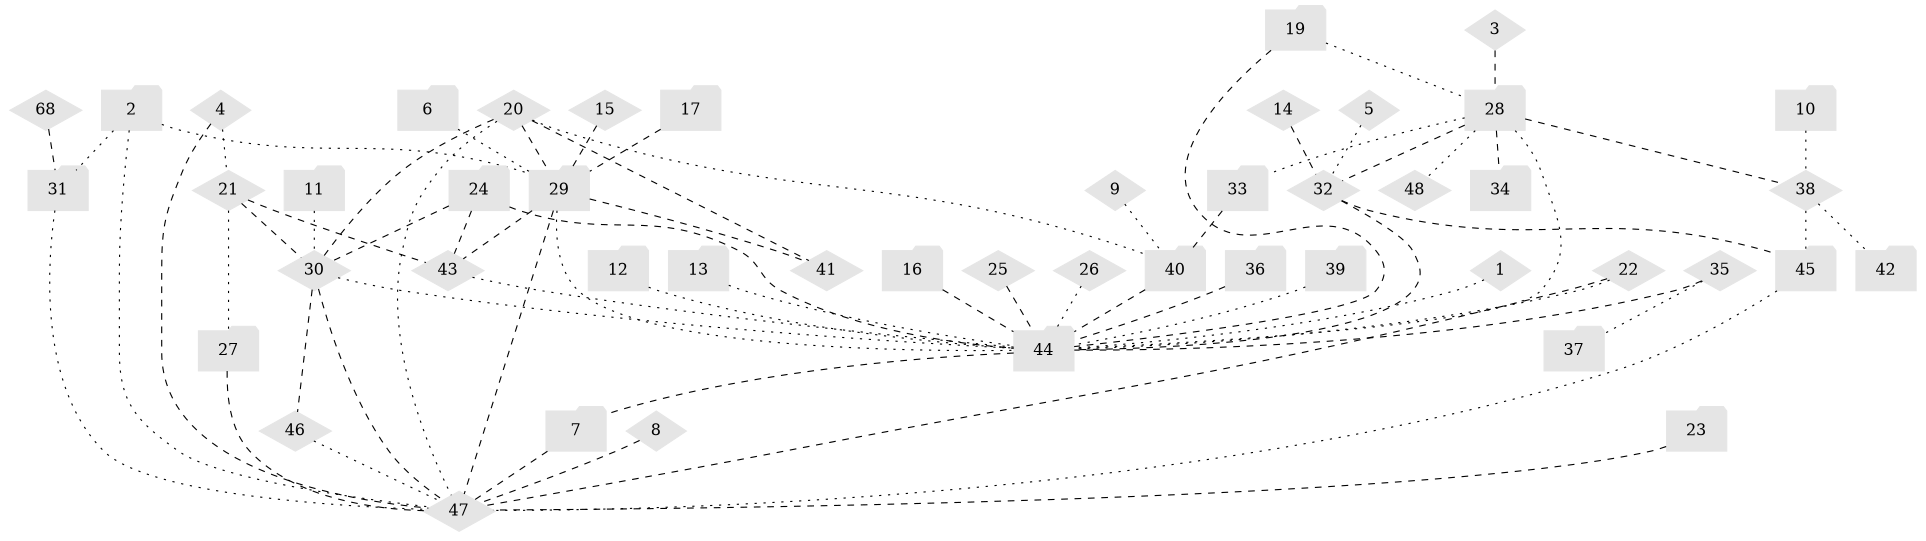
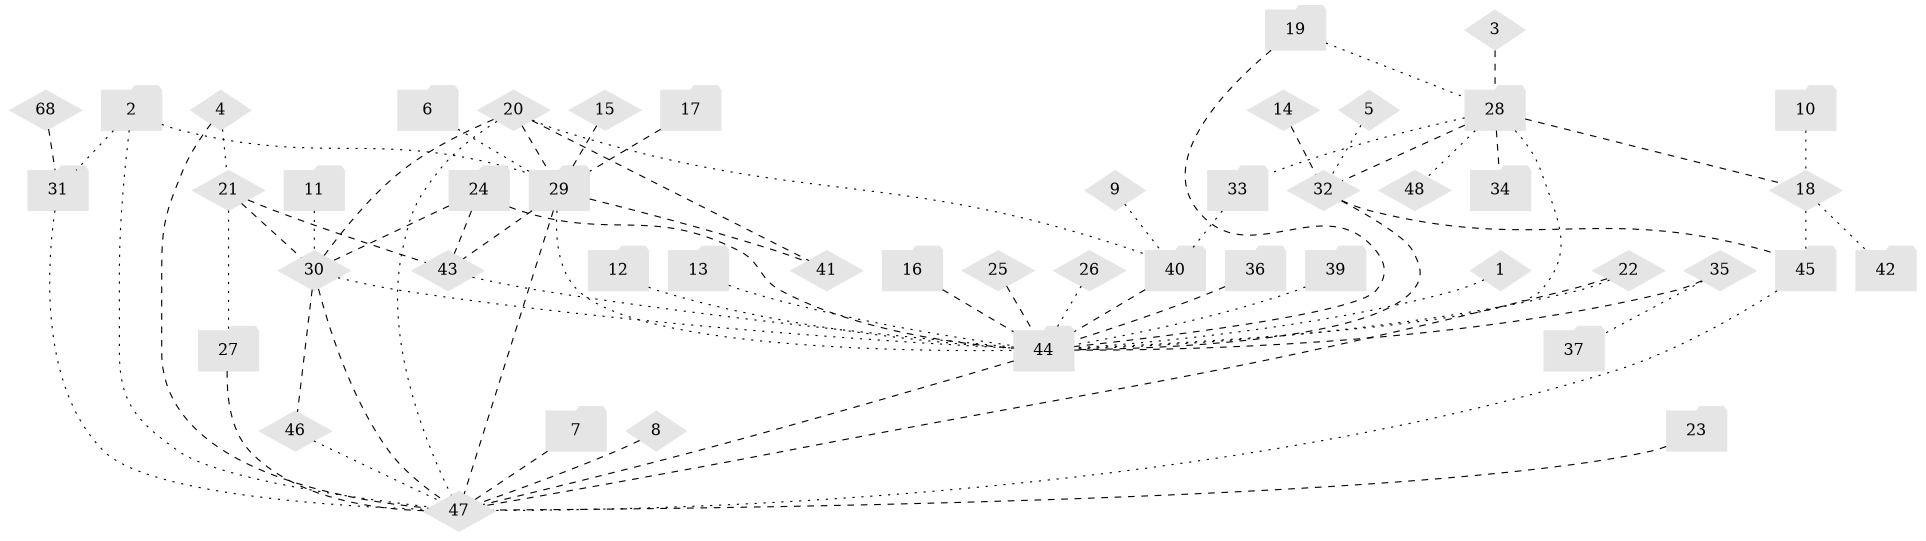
(1806, 190) -> (1806, 190)
(1206, 231) -> (1206, 231)
(808, 372) -> (750, 437)
